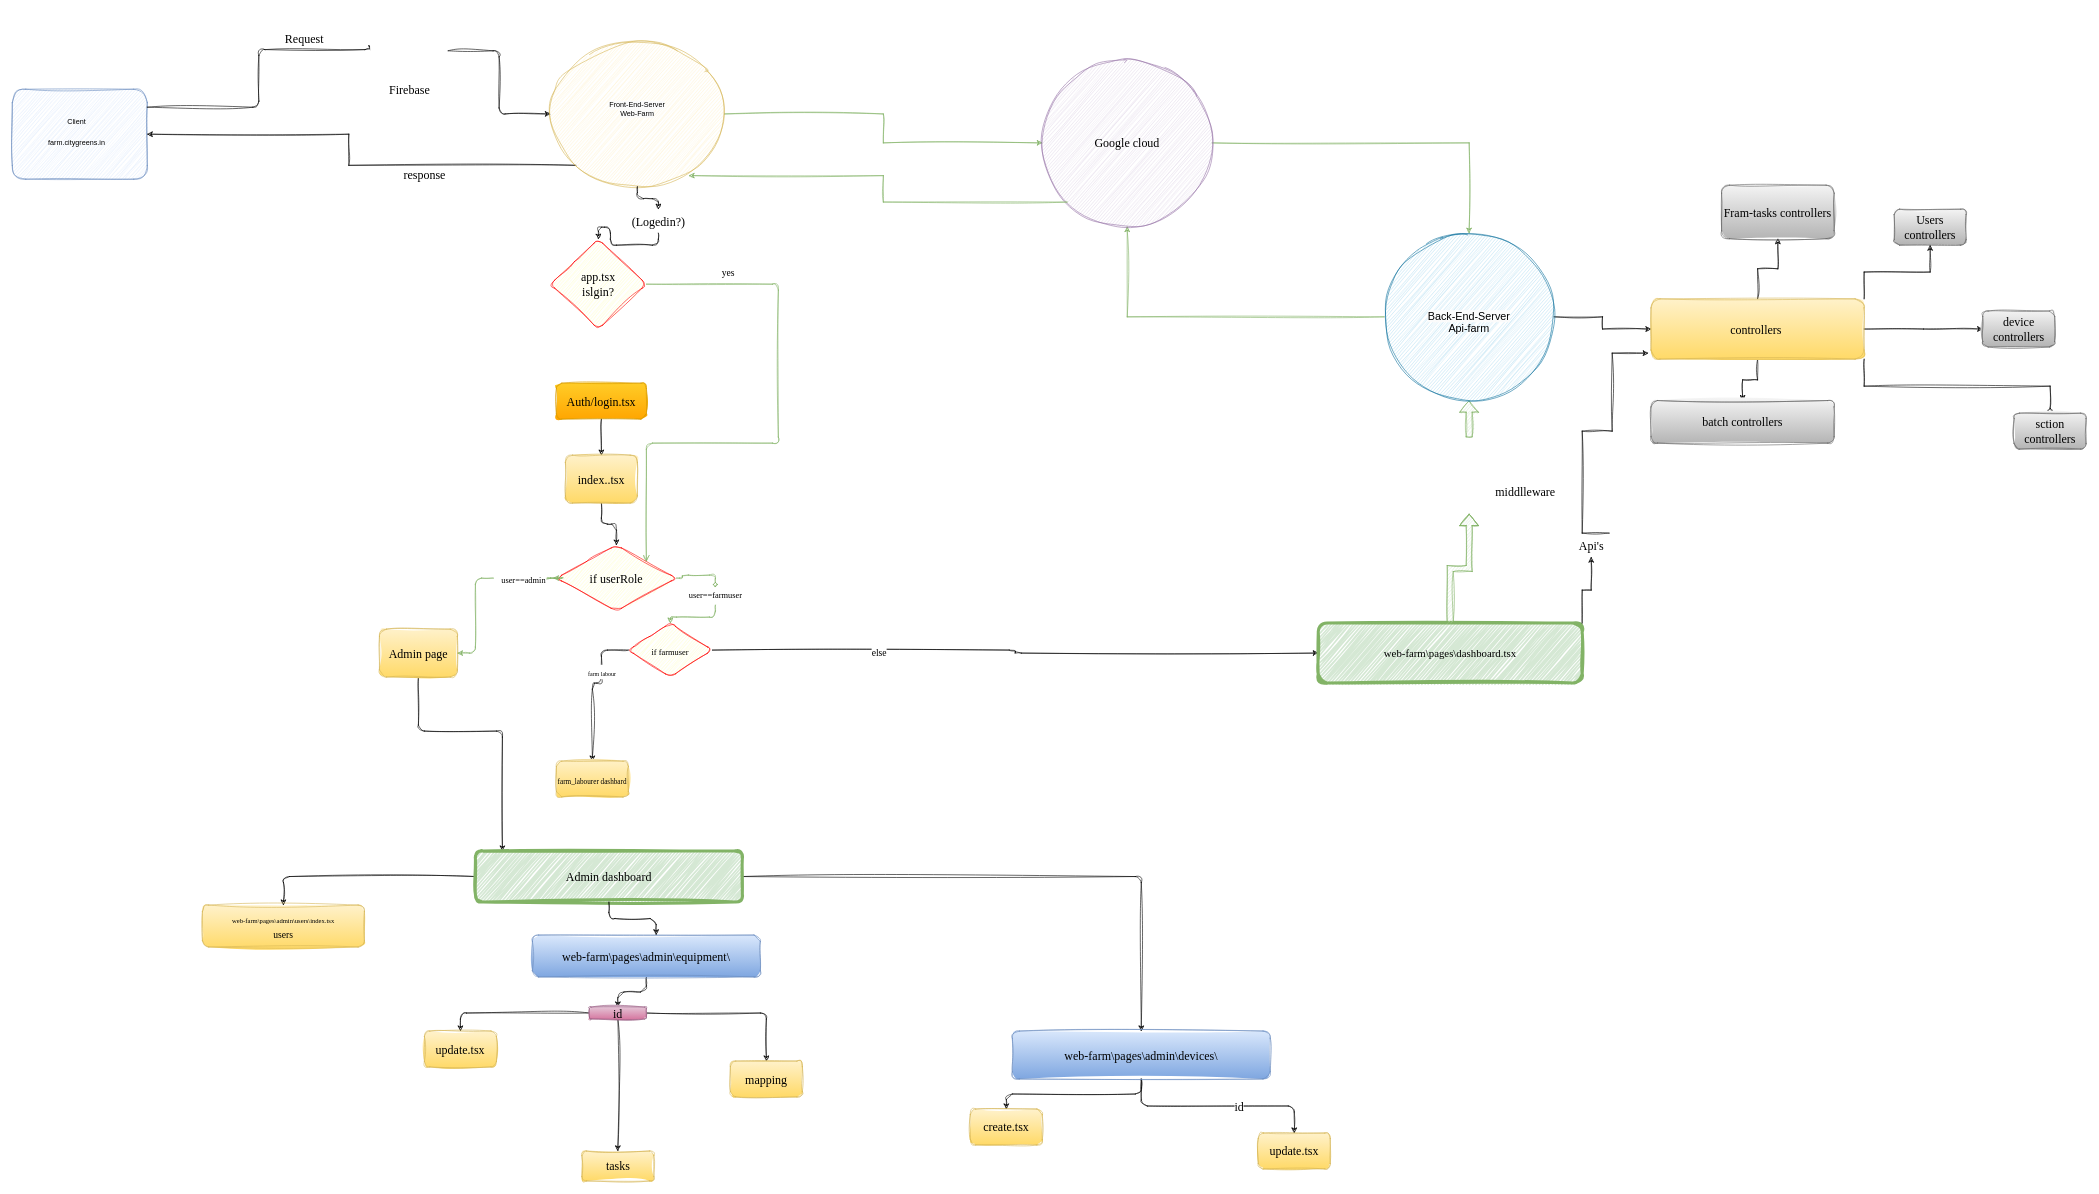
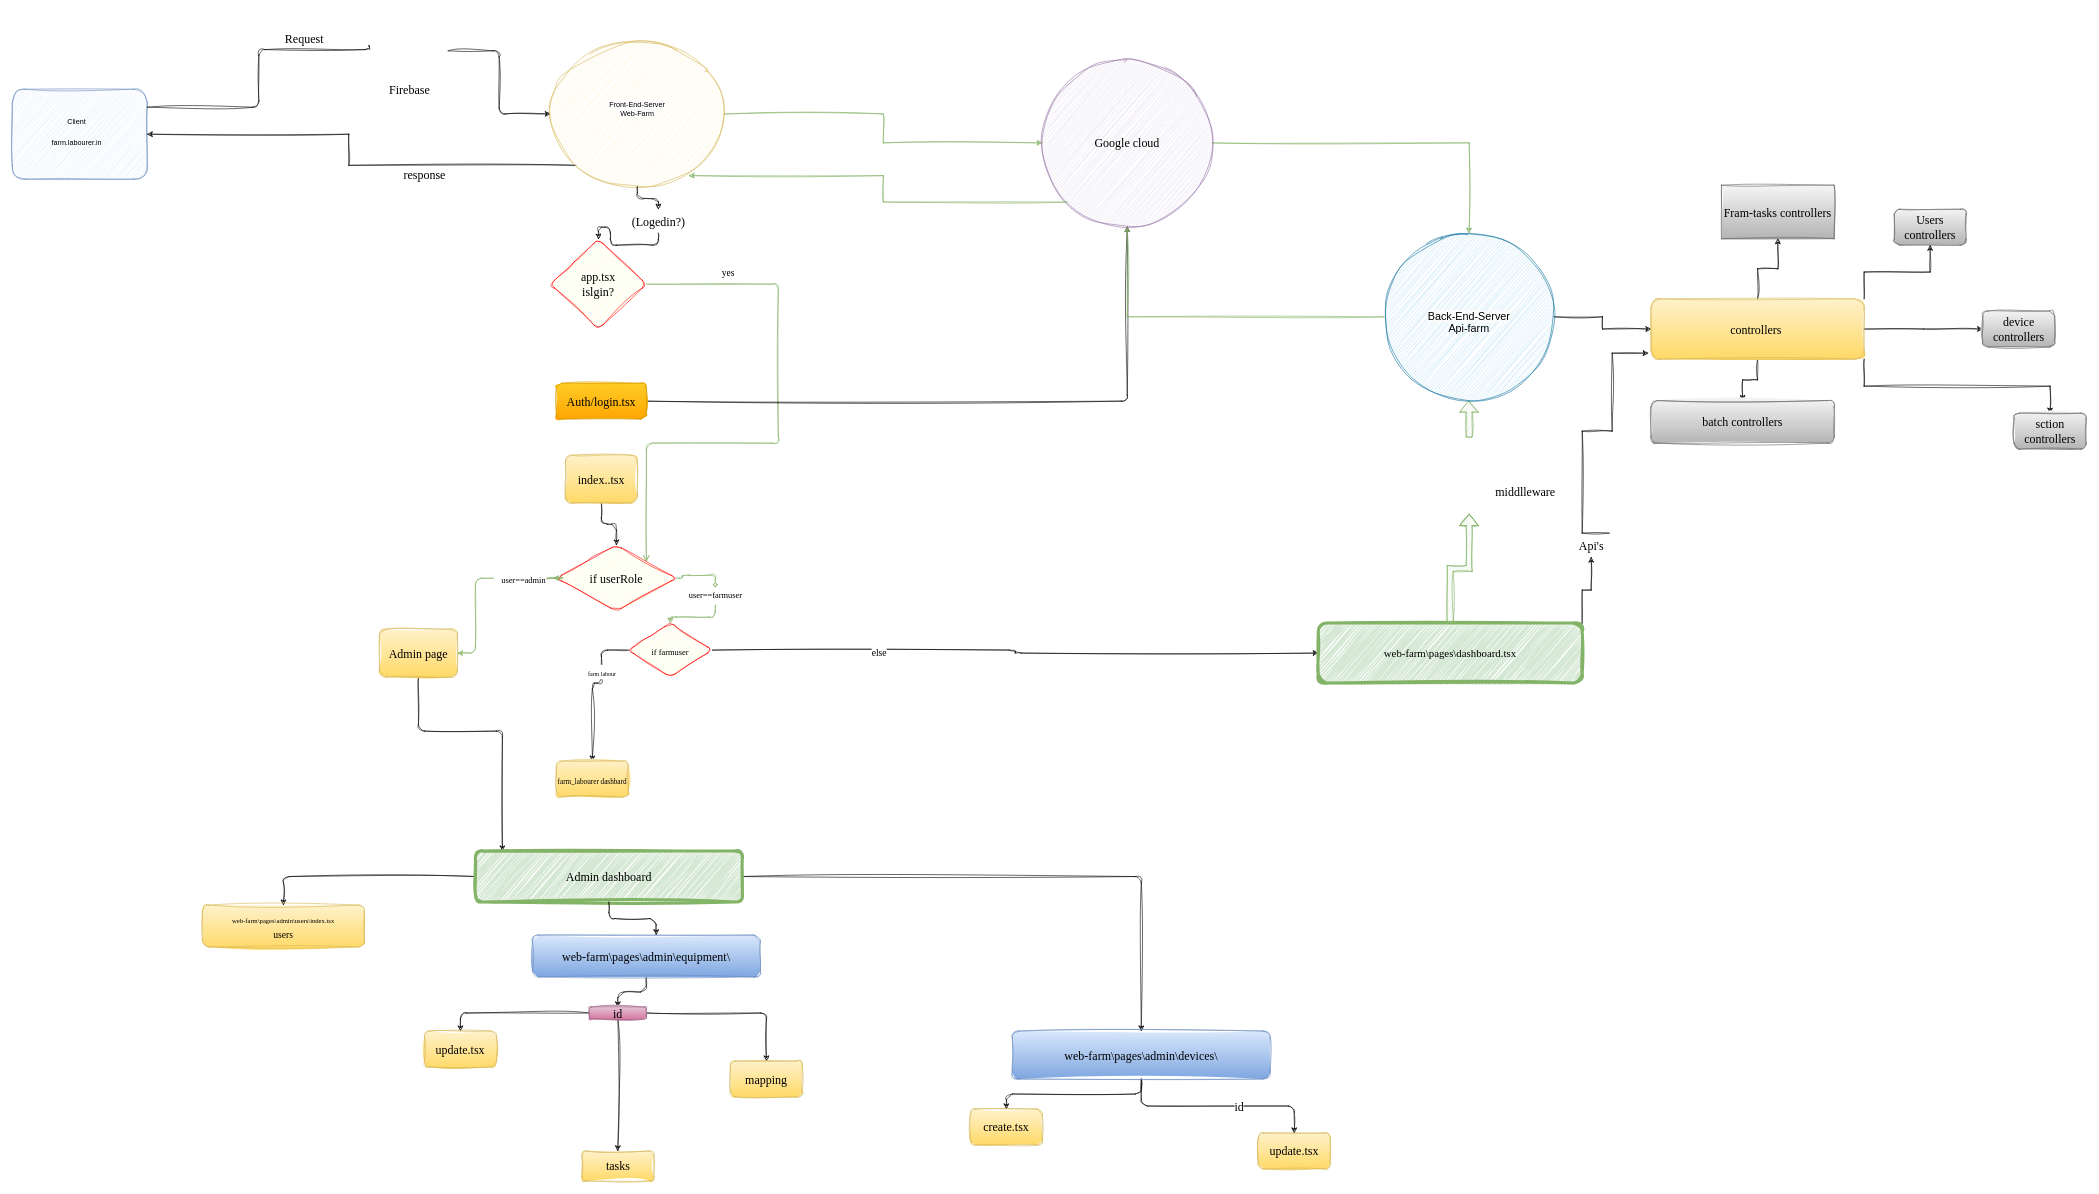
(77, 143) -> (77, 143)
(1778, 212) -> (1778, 212)
(2051, 407) -> (2051, 407)
(602, 436) -> (804, 401)
